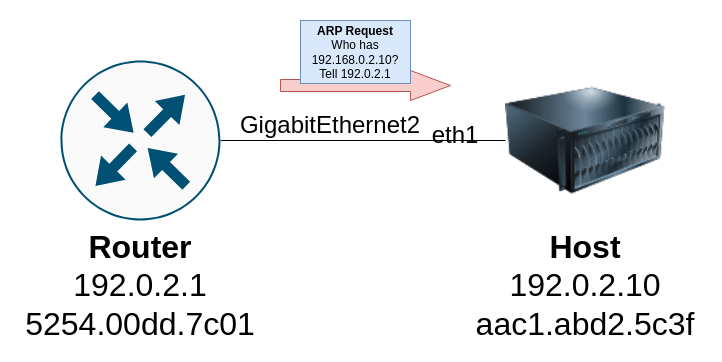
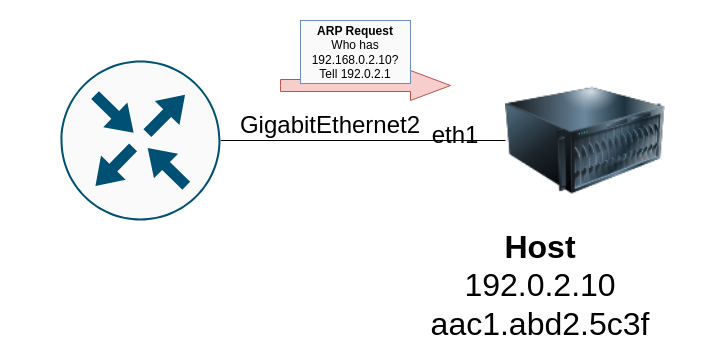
(356, 52) -> (356, 52)
(141, 286) -> none
(586, 286) -> (541, 286)
